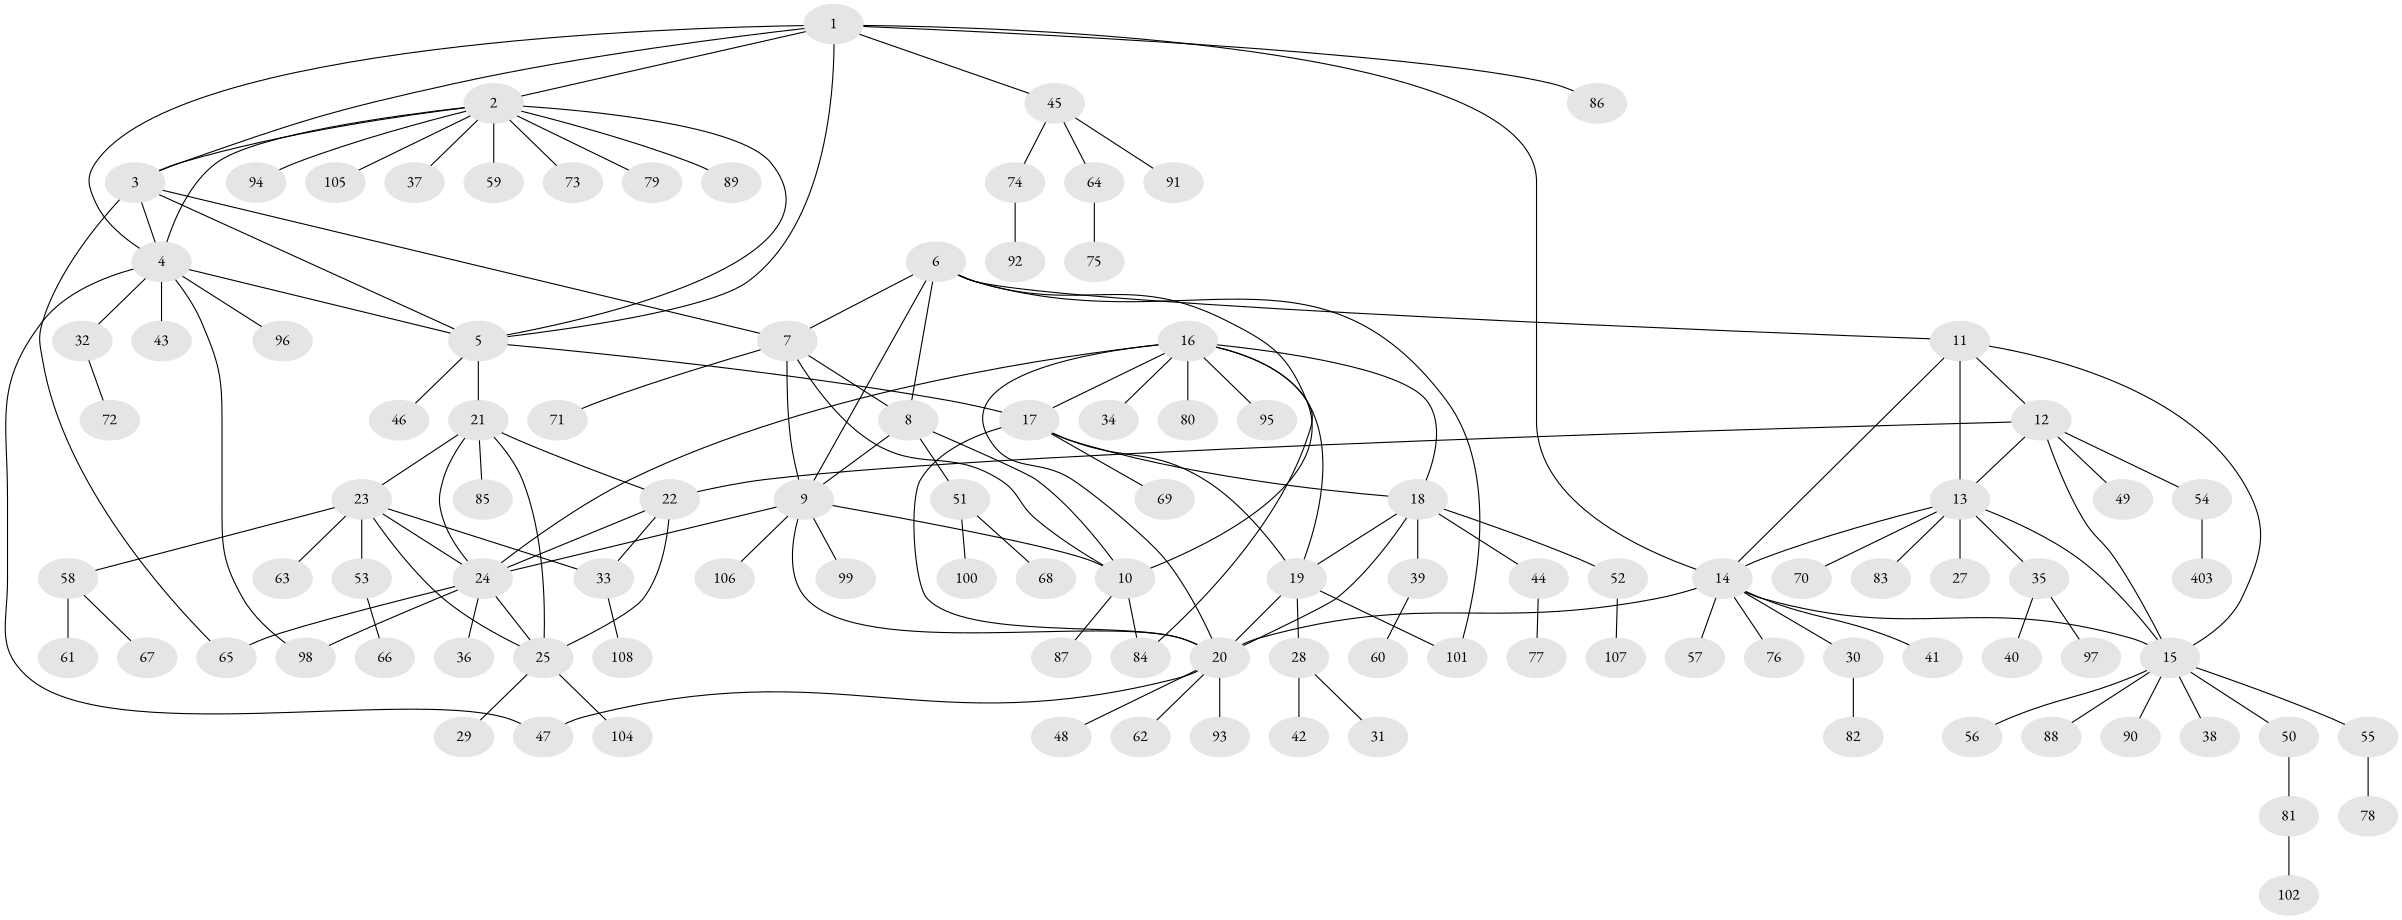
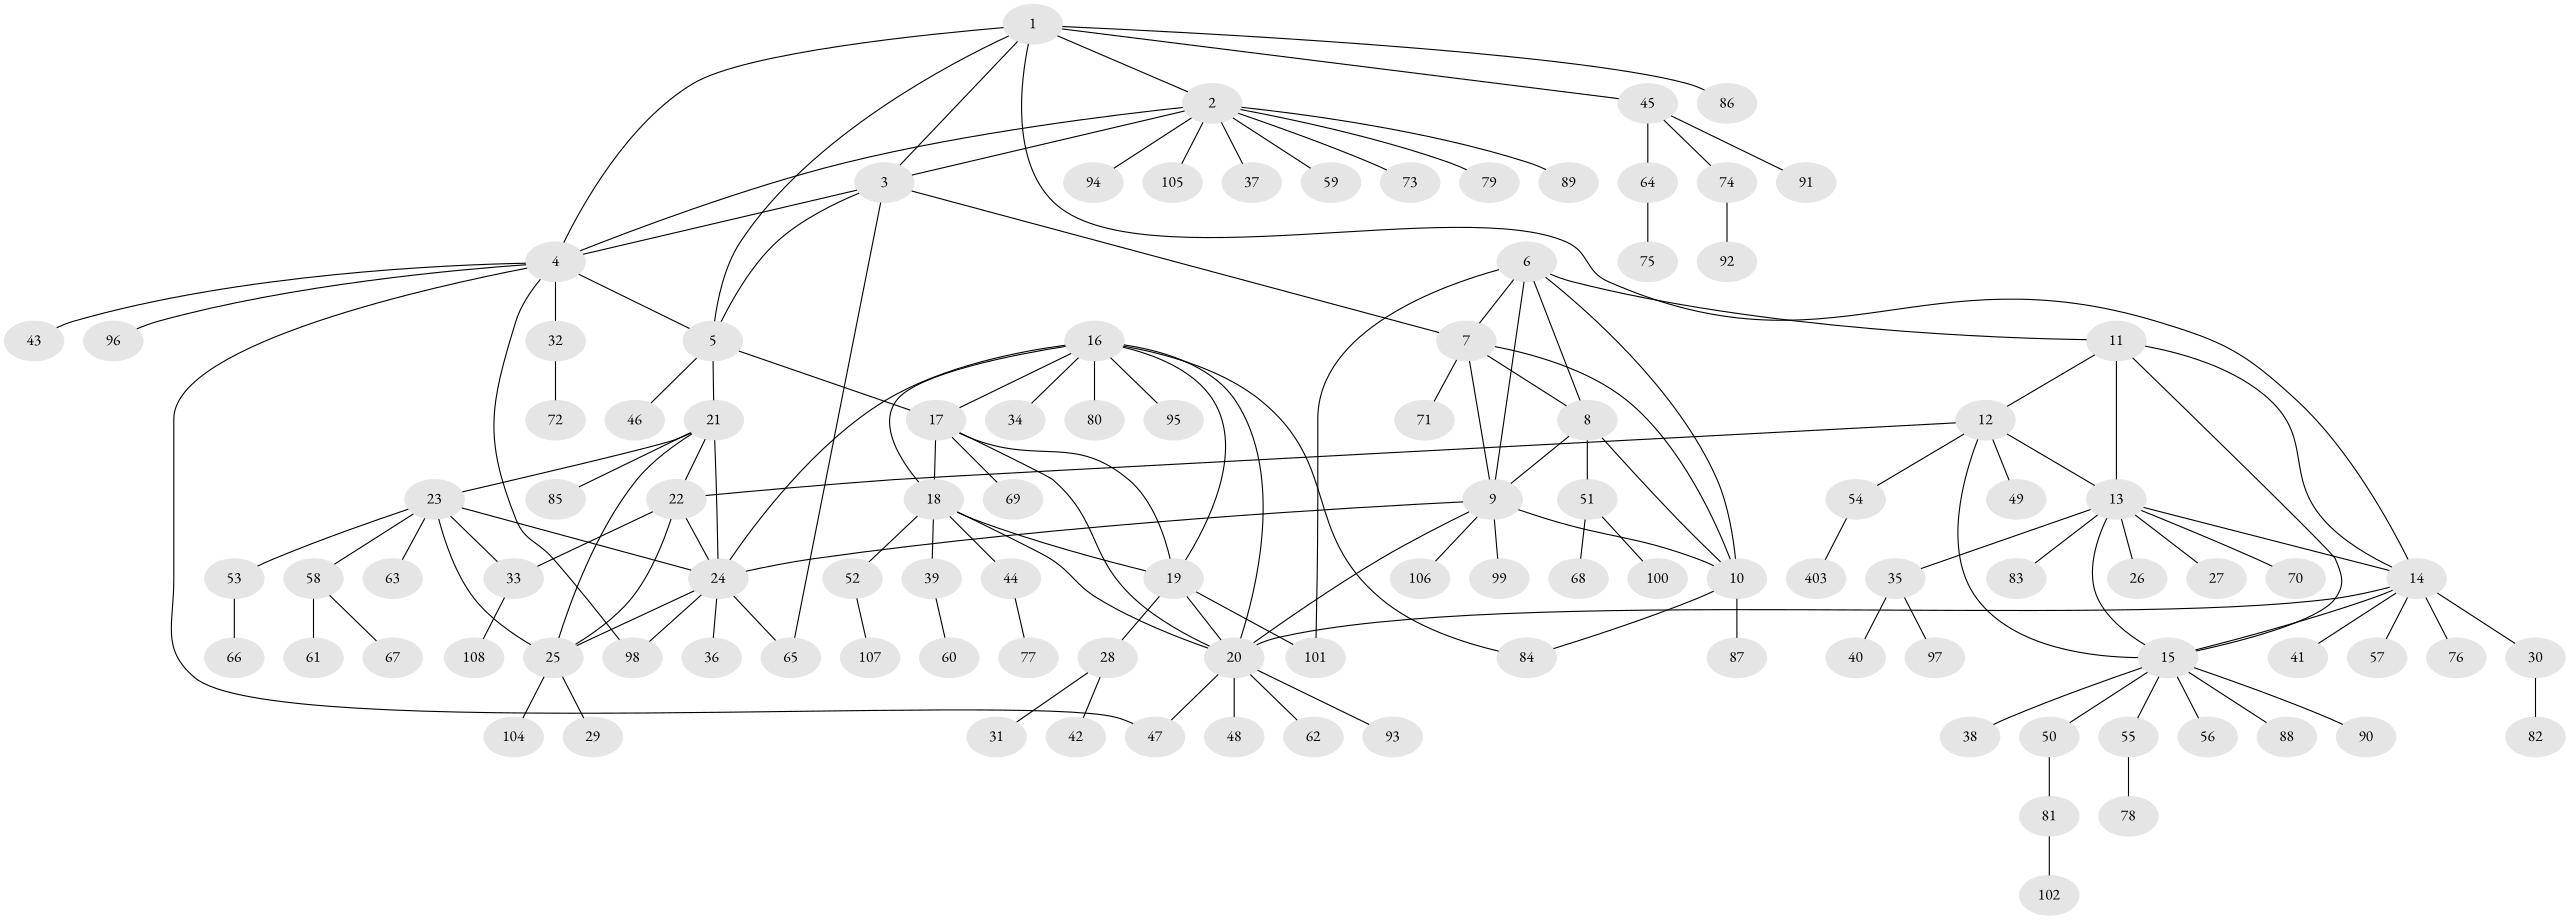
(781, 212) -> none
none -> (2137, 579)
